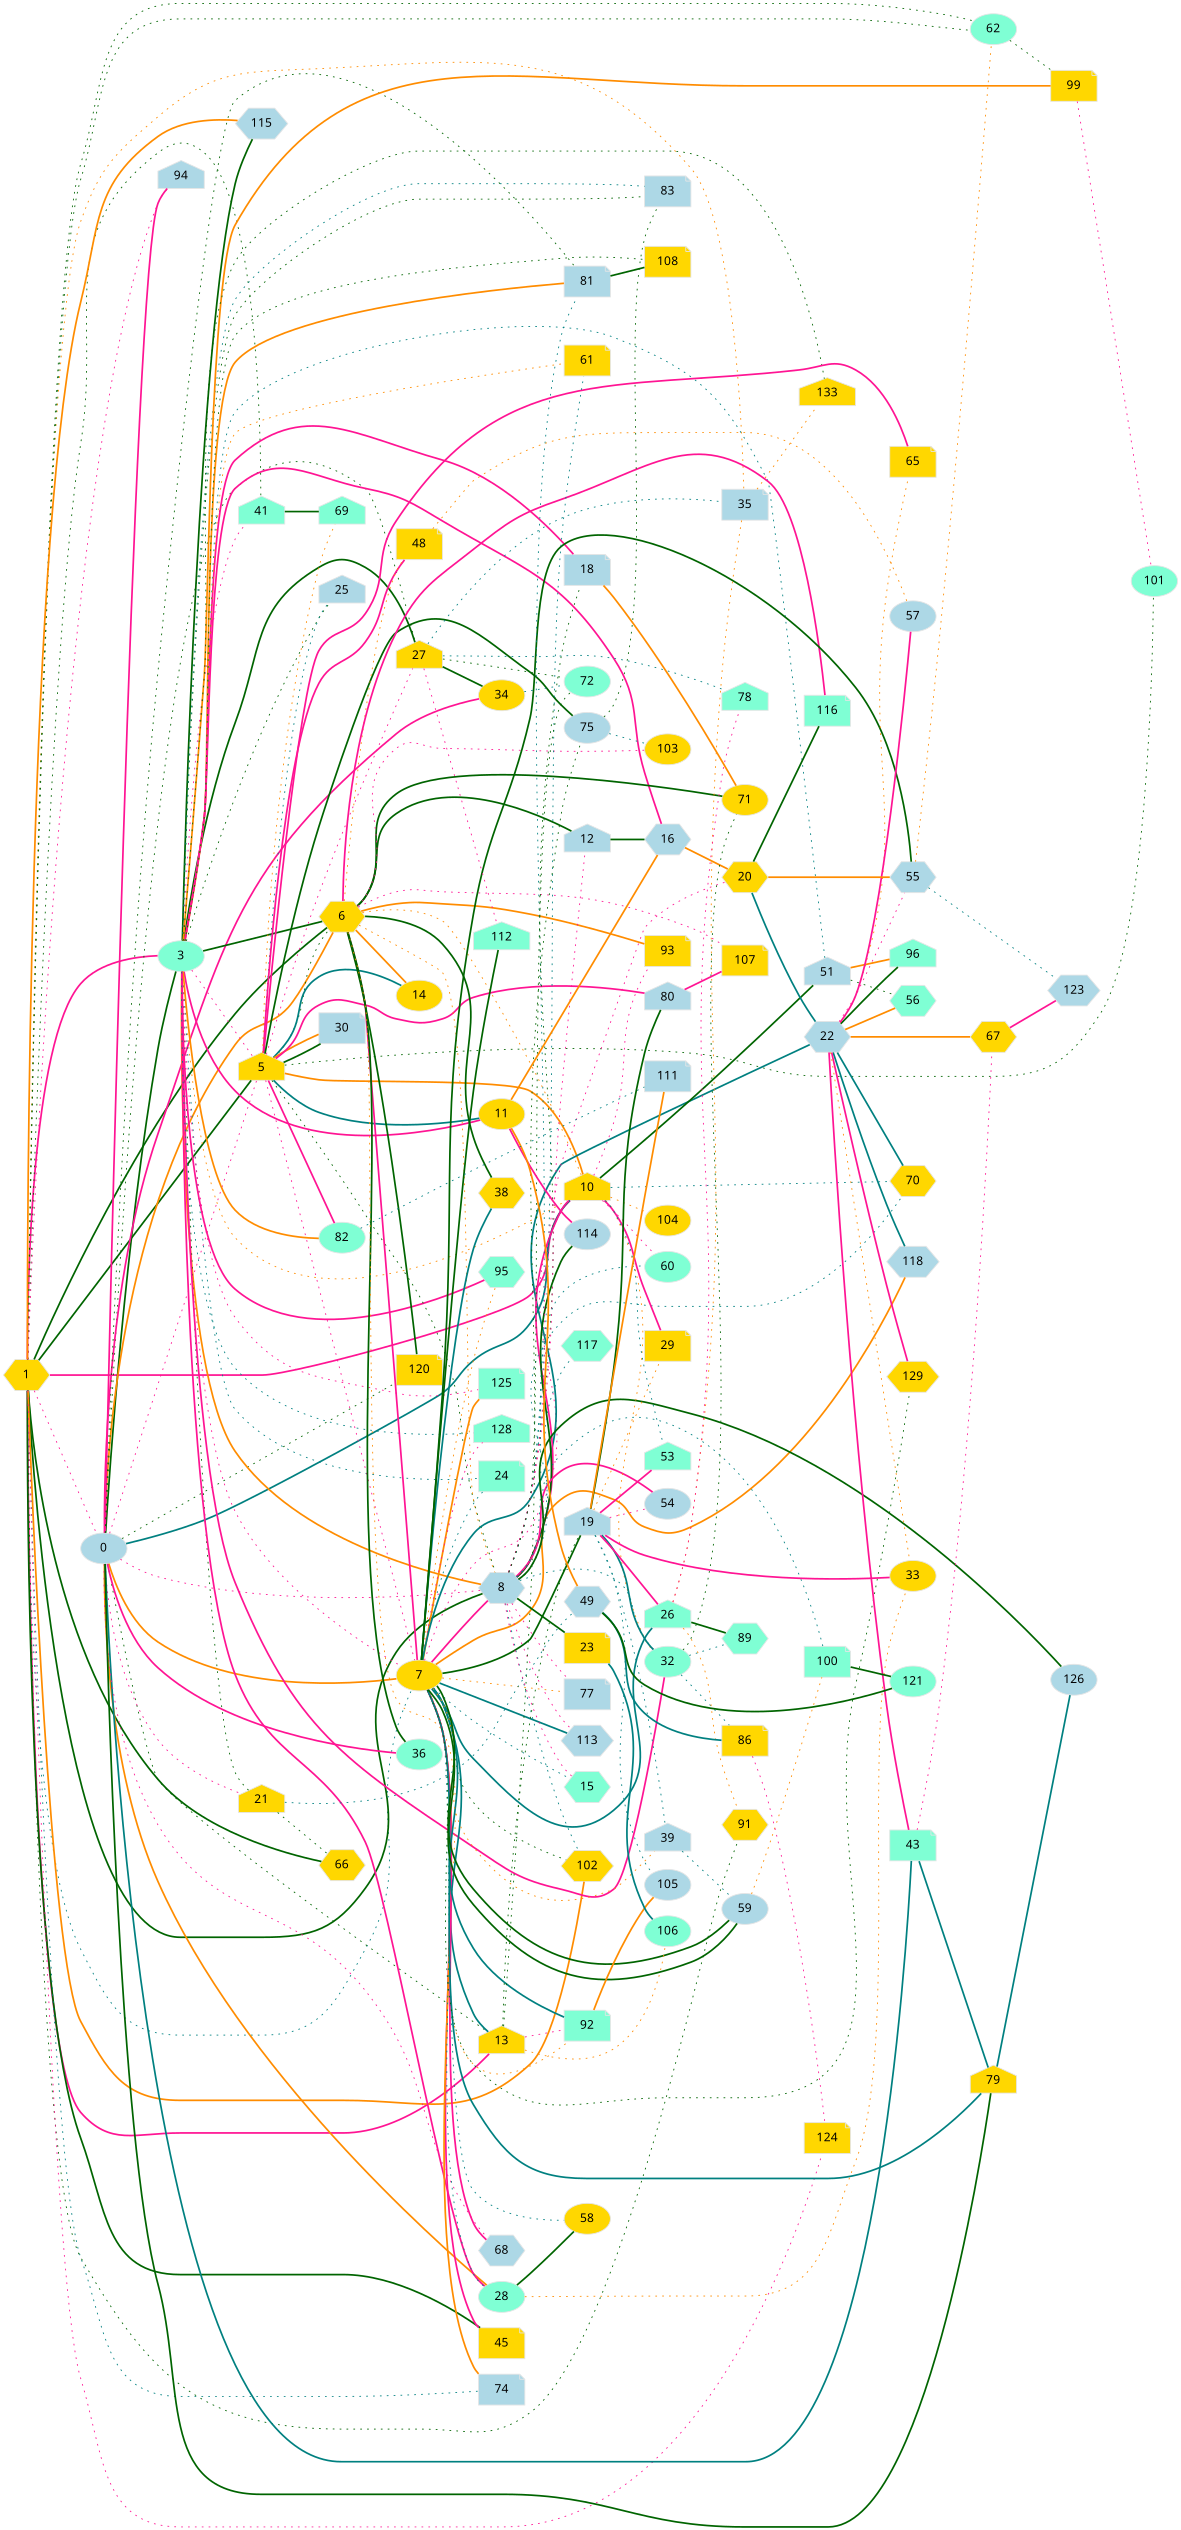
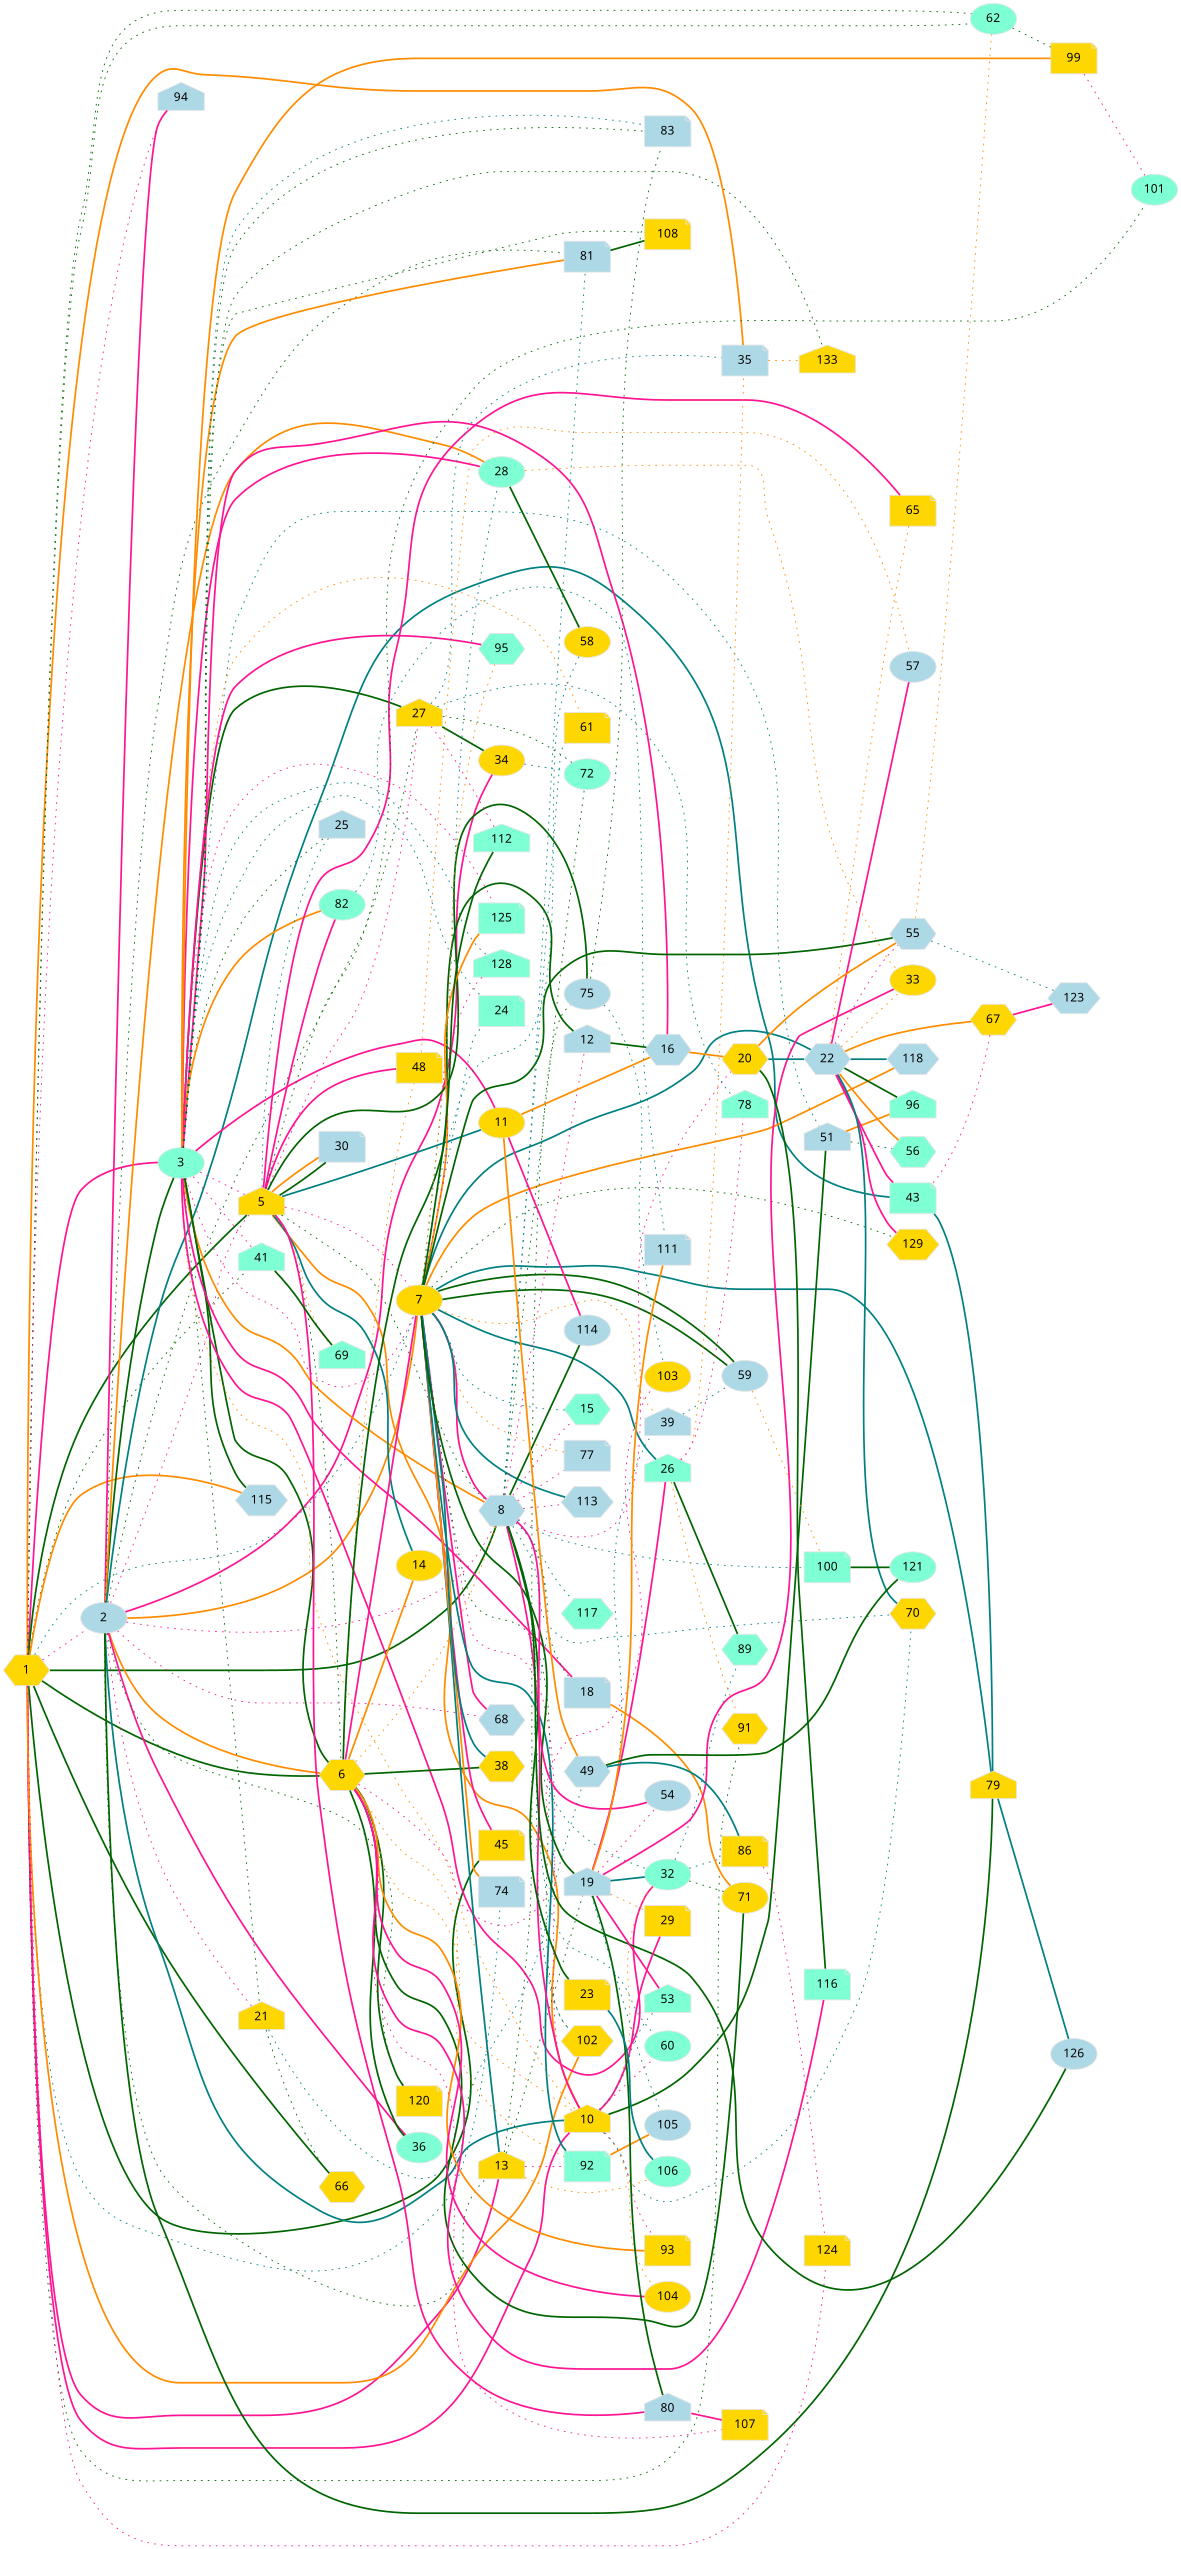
(82, 218) -> (69, 465)
(104, 1548) -> (104, 1618)
none -> (452, 2007)
